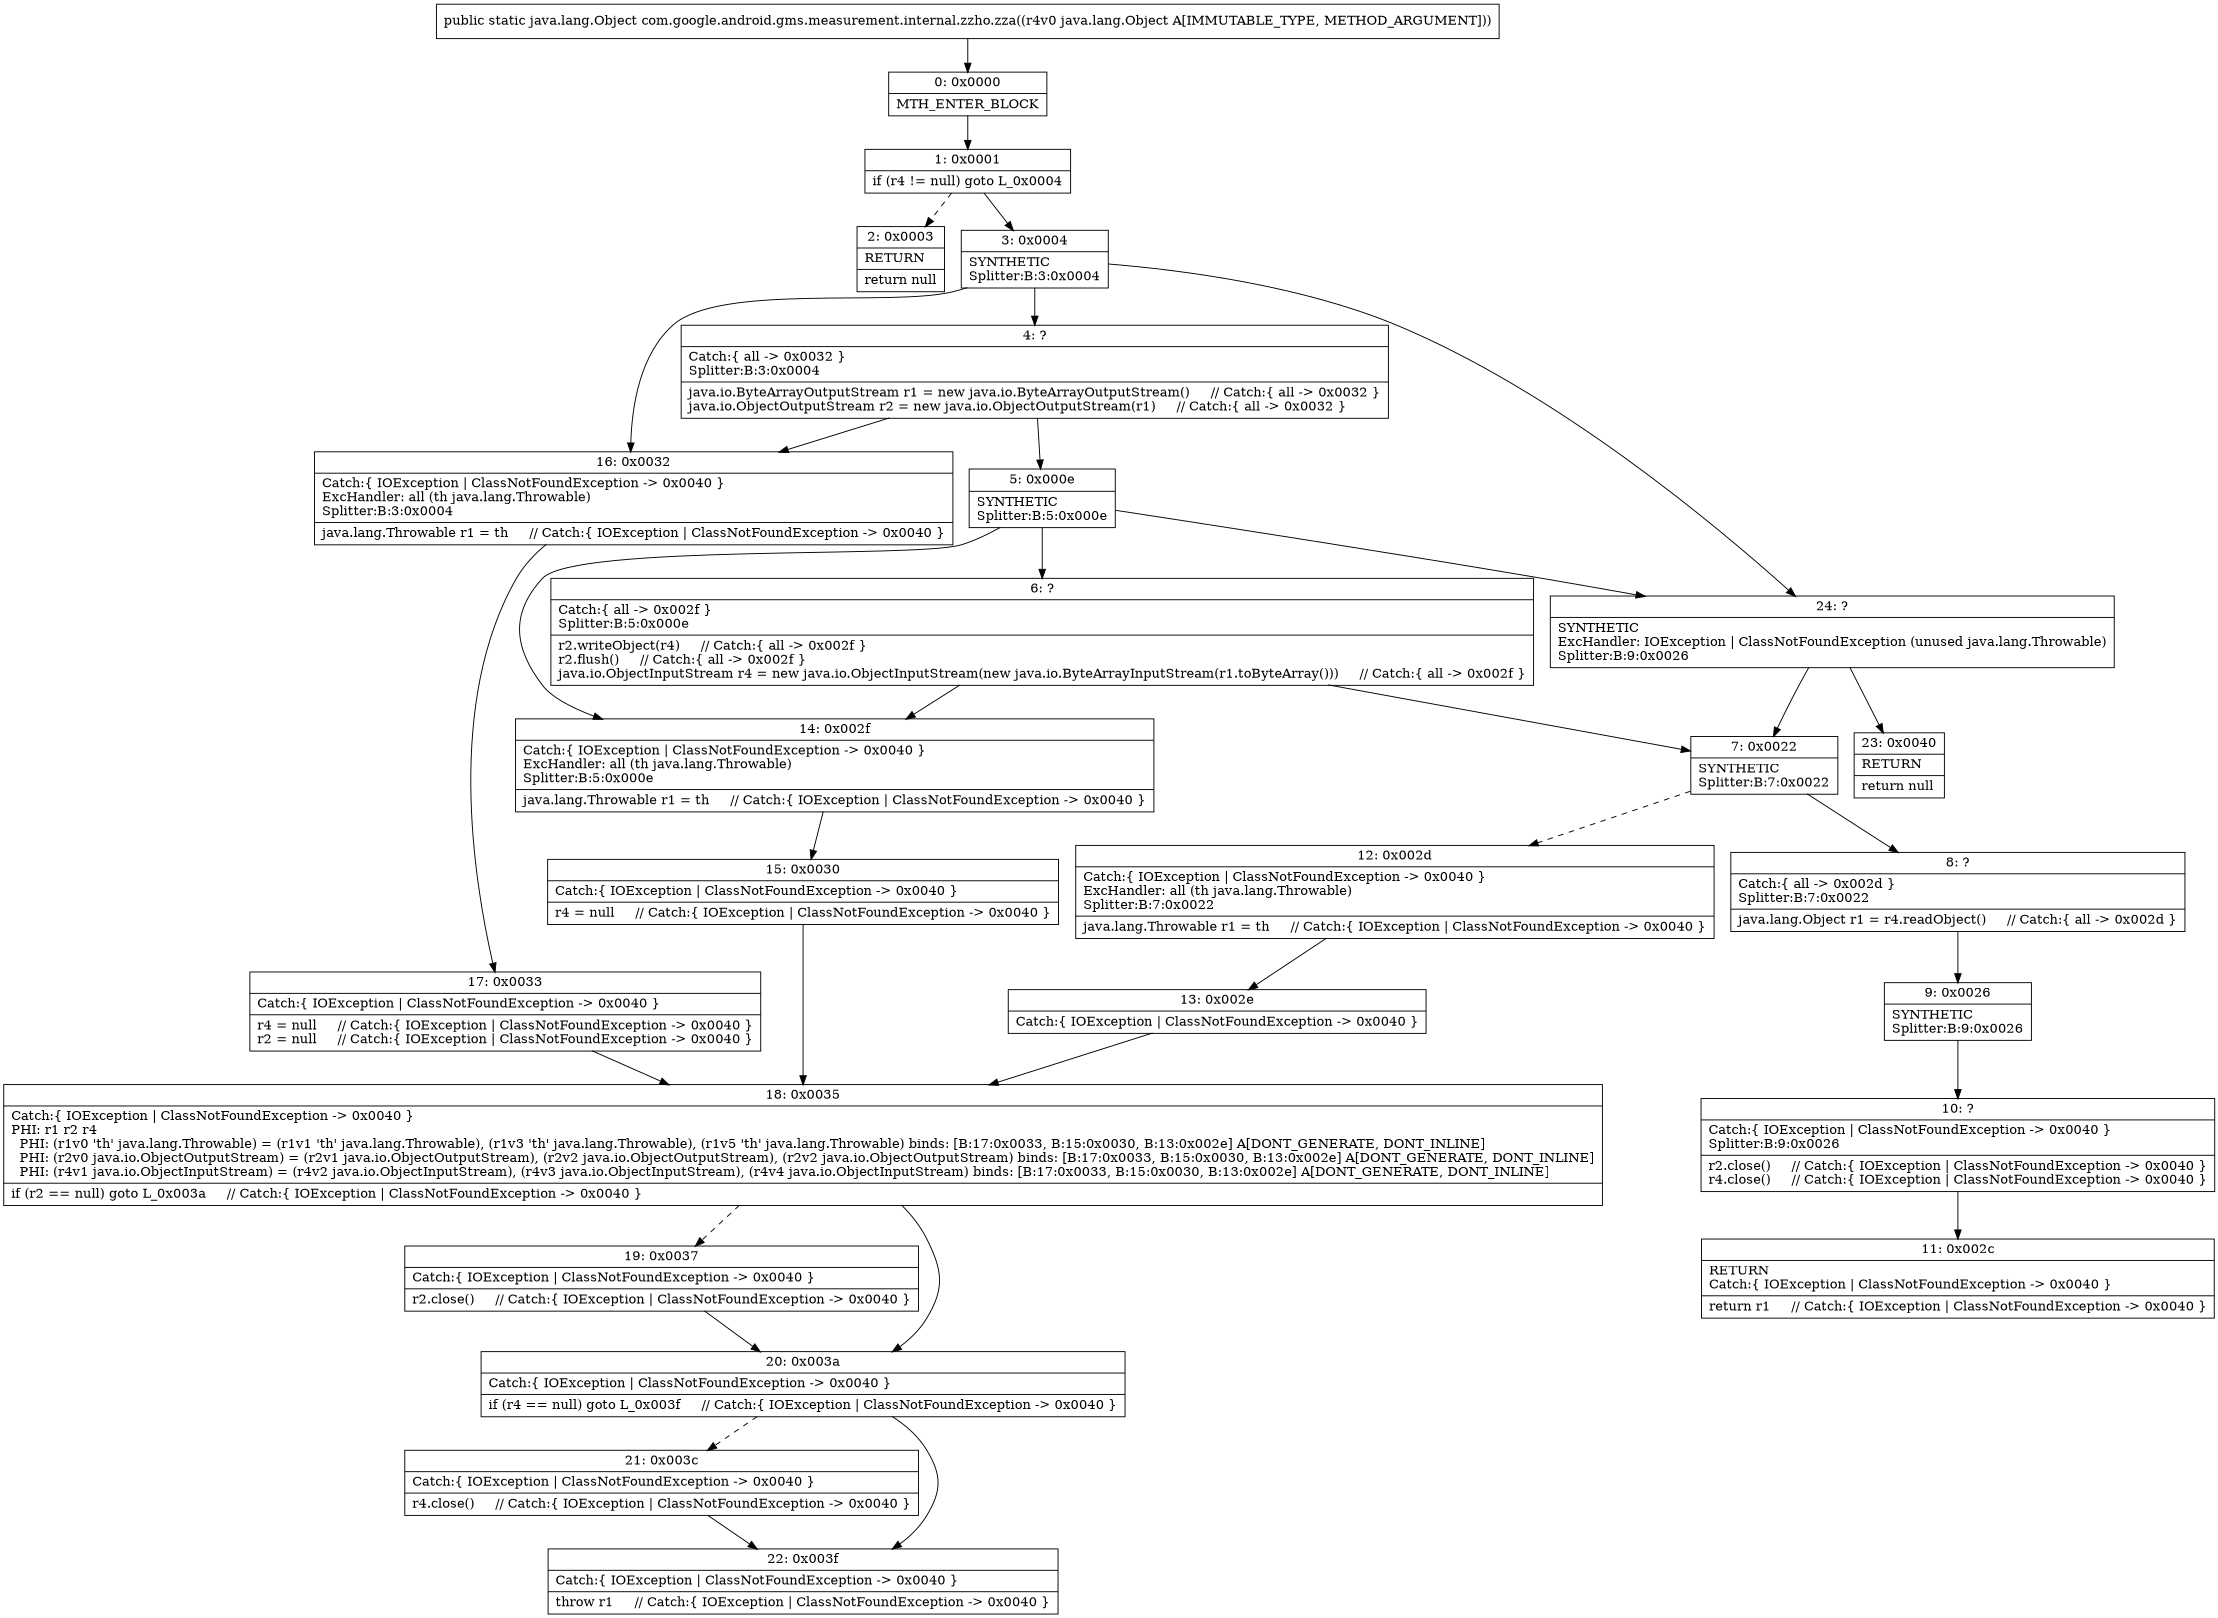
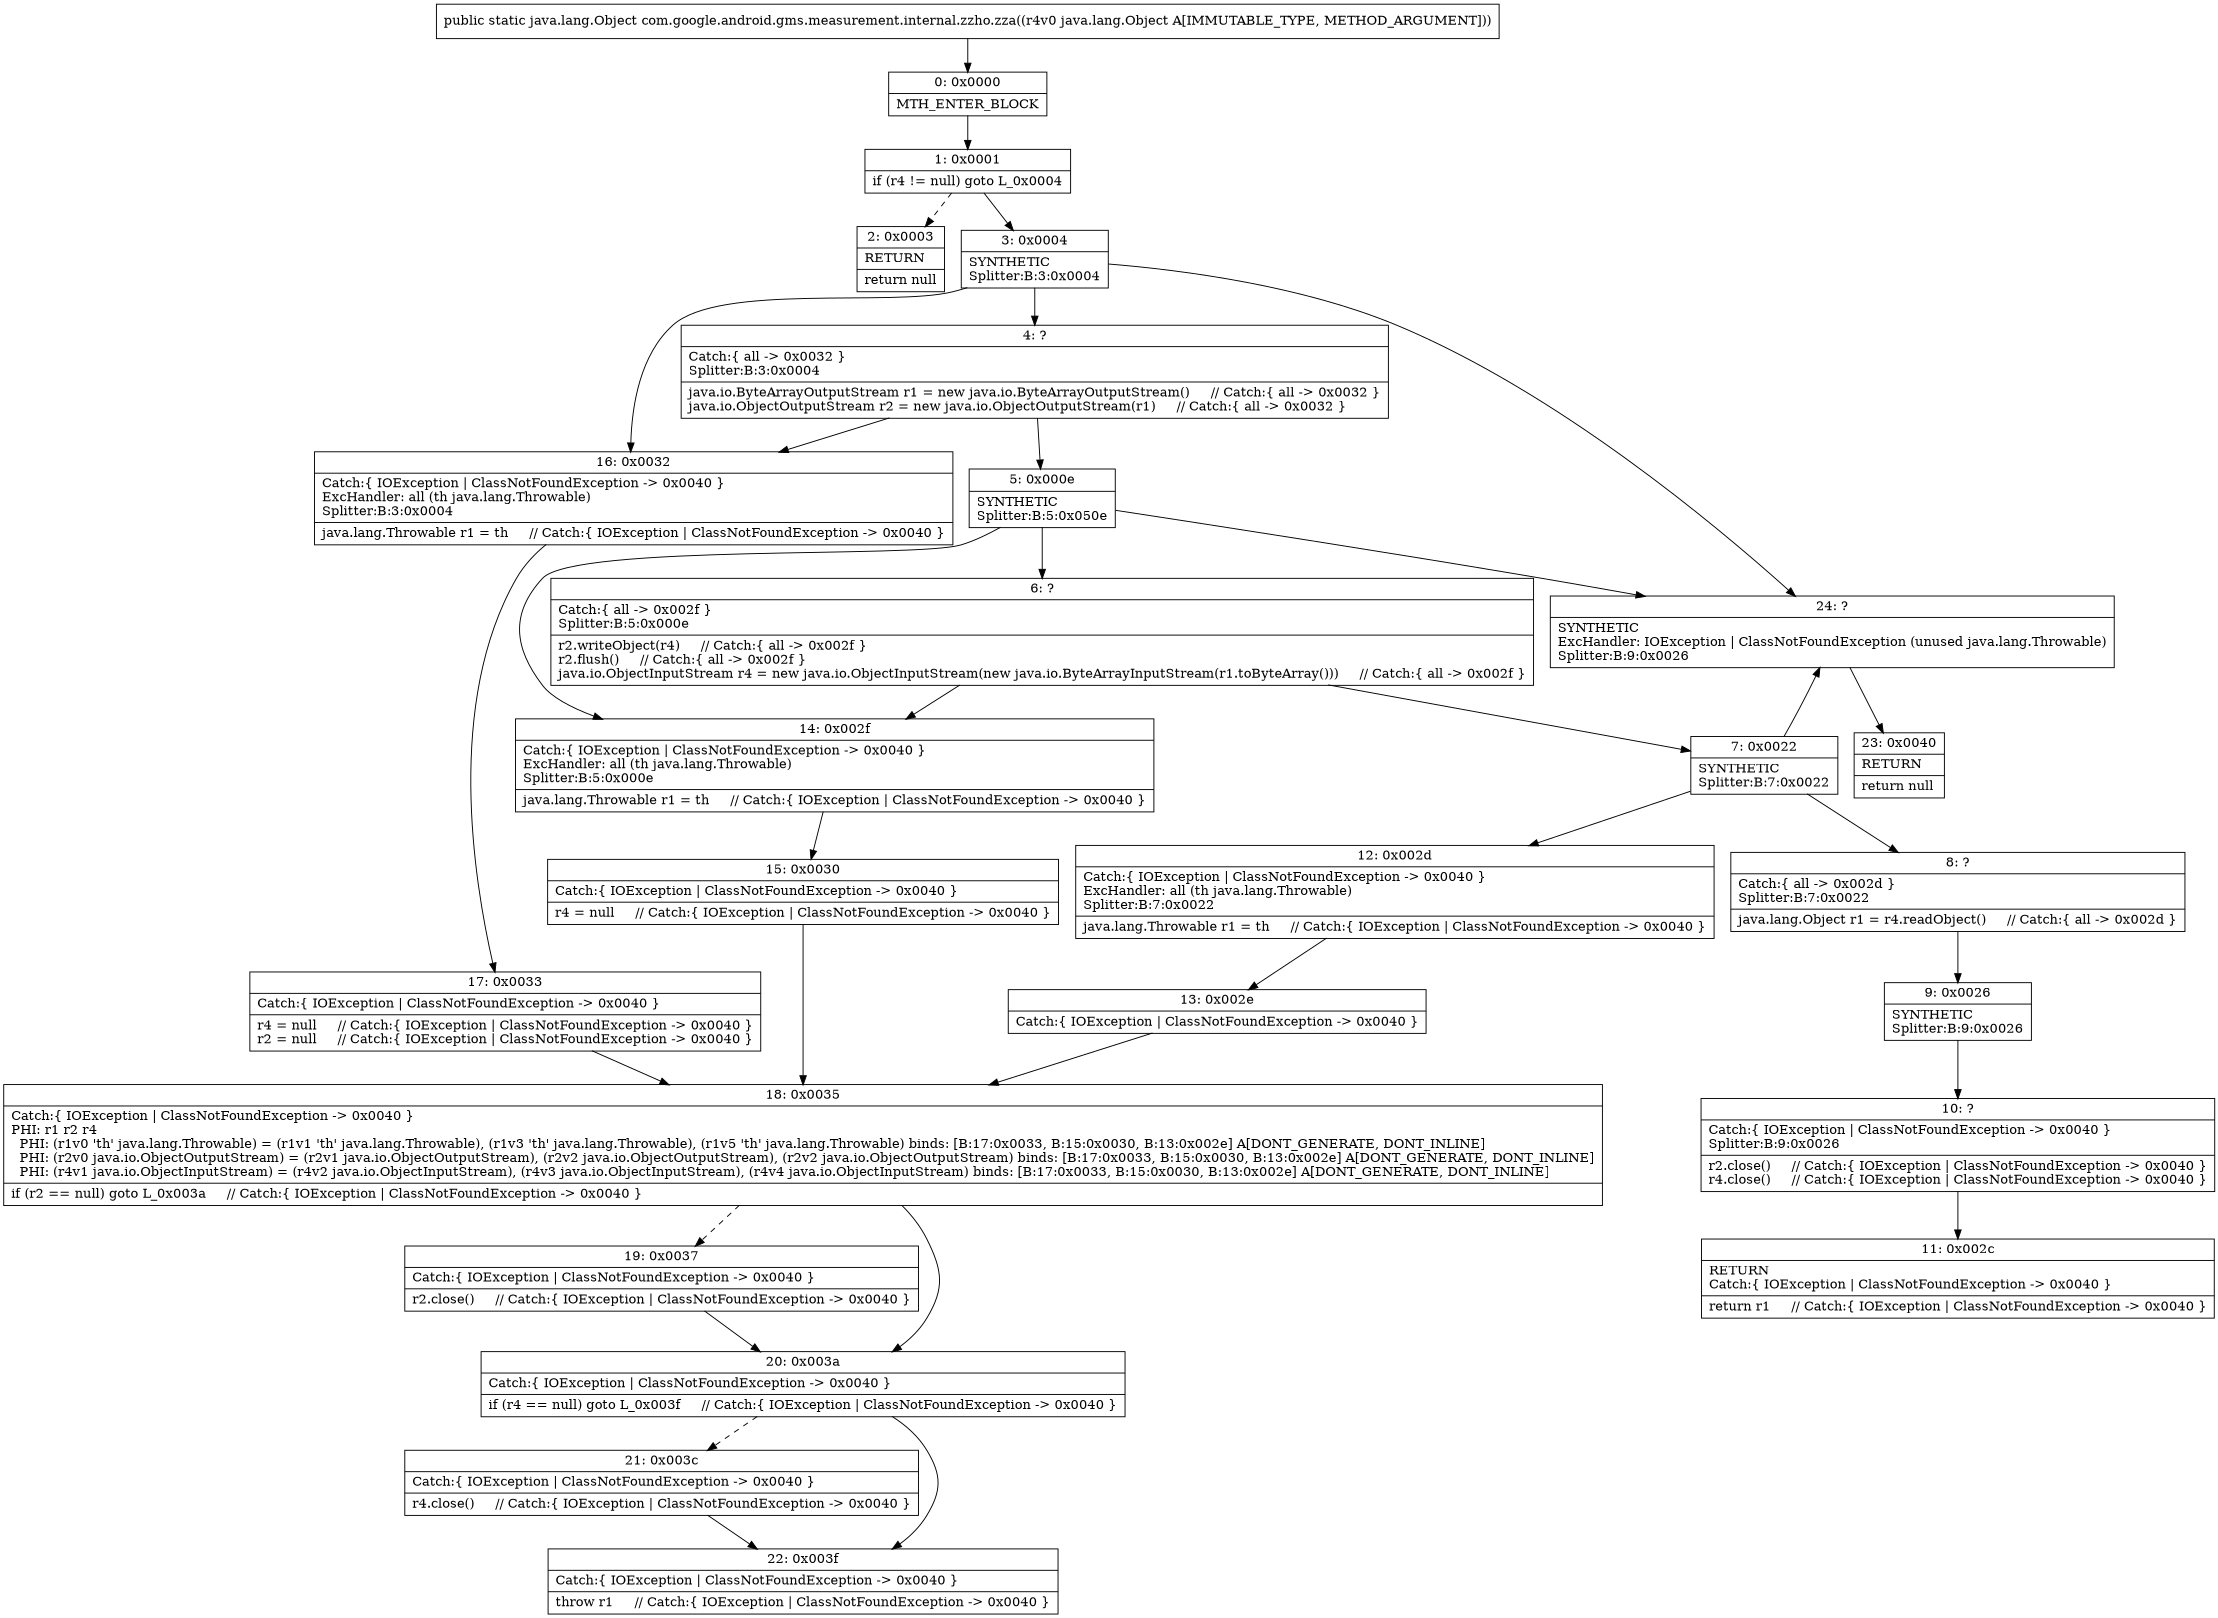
(1042, 516) -> (1042, 516)
(1793, 697) -> (1800, 707)
(1614, 817) -> (1614, 817)
